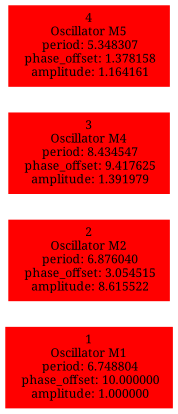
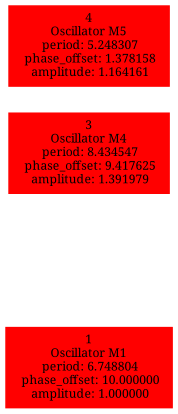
(89, 45) -> (89, 45)
(89, 260) -> none
